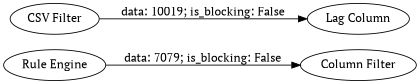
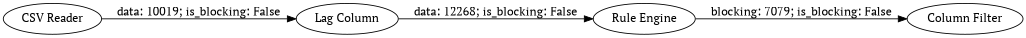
(55, 19) -> (52, 19)
none -> (491, 19)
(203, 59) -> (801, 12)
